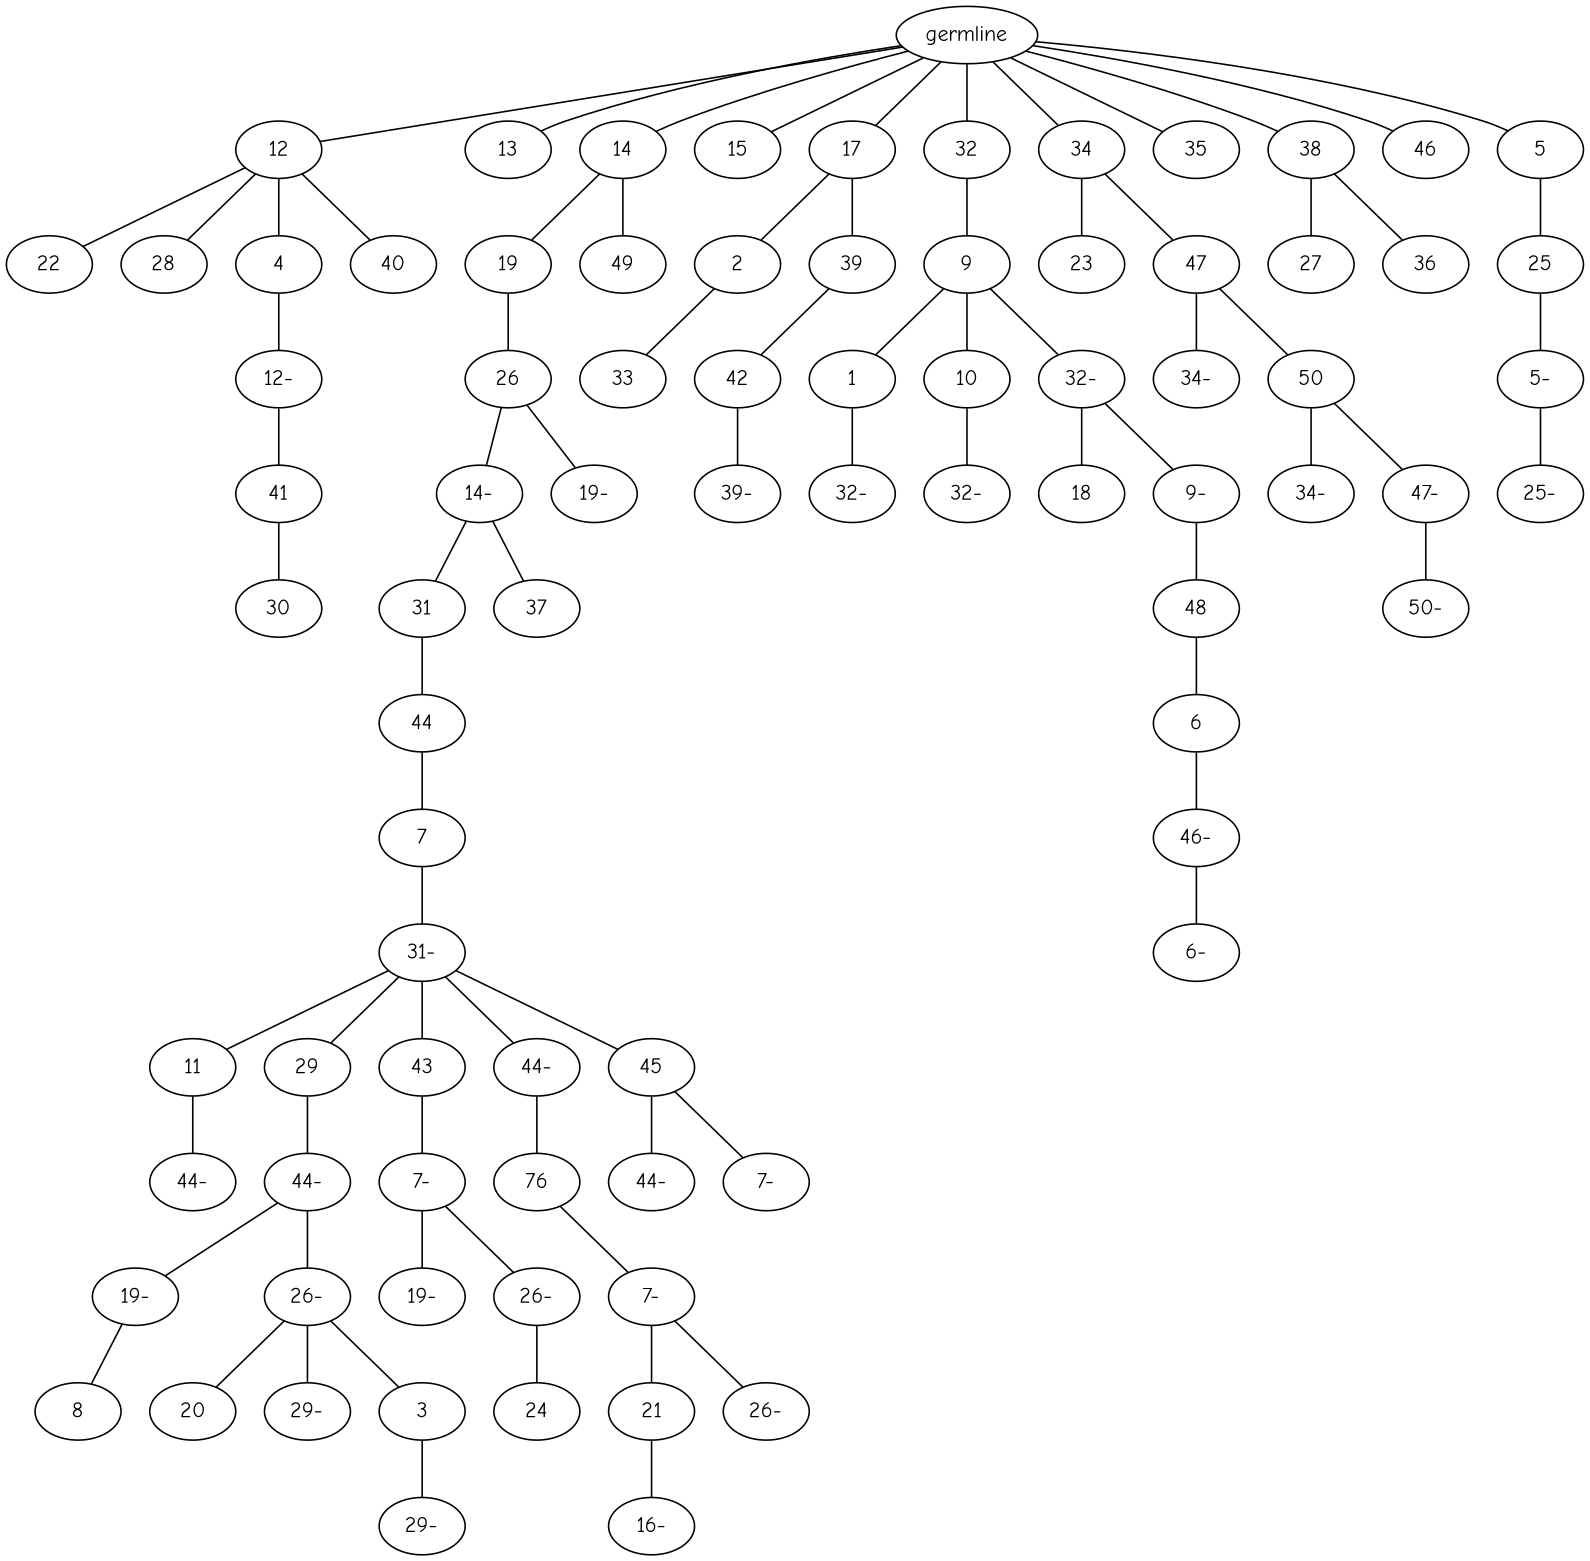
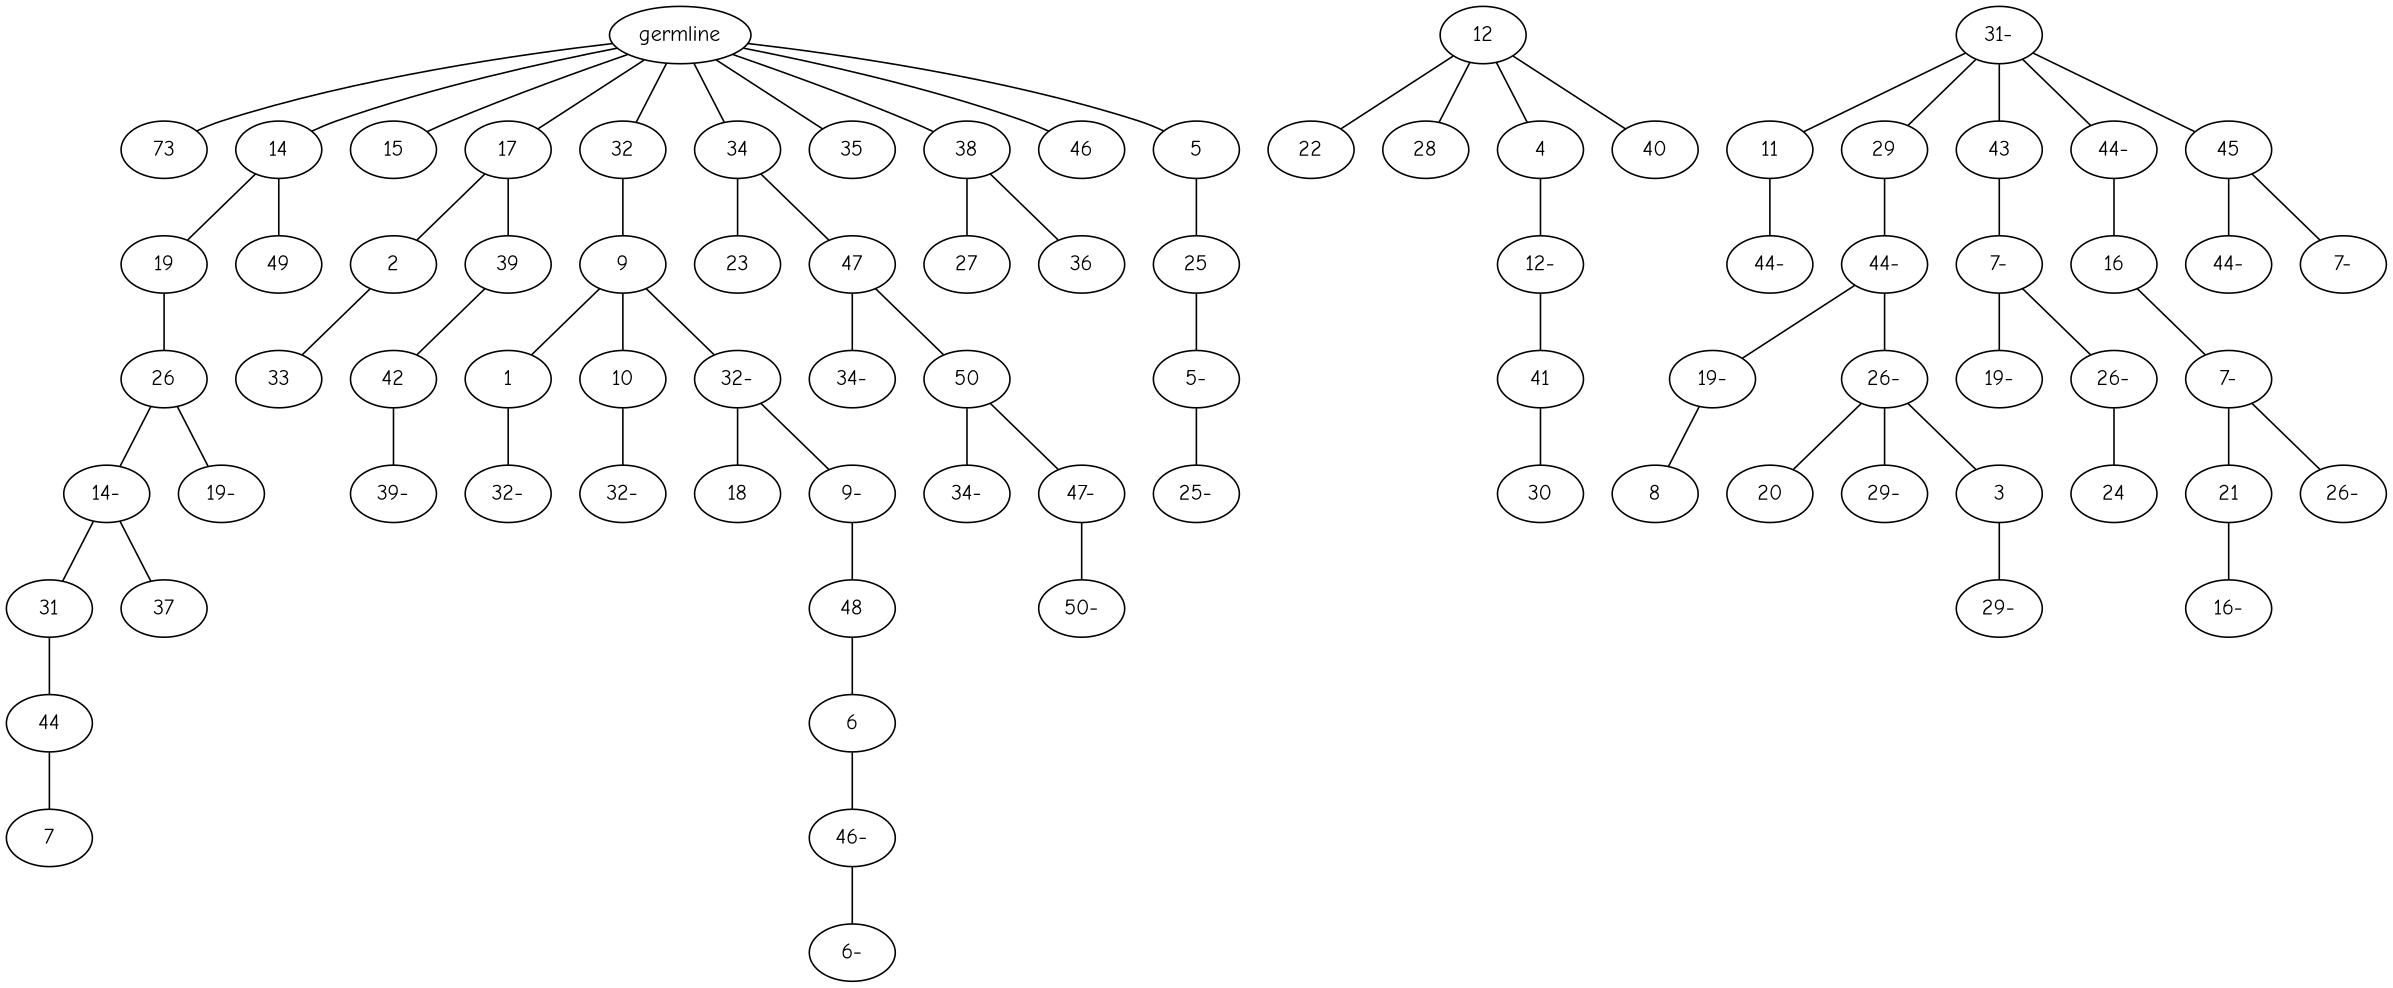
(611, 94) -> none
(508, 150) -> (164, 150)
(422, 895) -> none
(537, 1182) -> (2114, 264)
